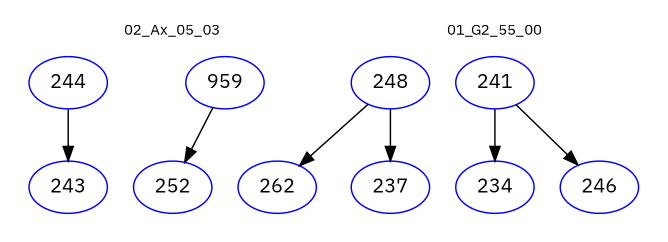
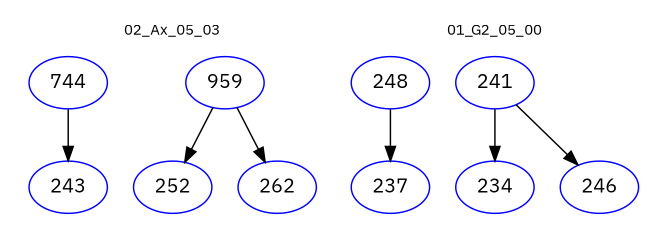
(495, 31) -> (495, 31)
(68, 83) -> (68, 83)
(349, 121) -> (248, 128)
